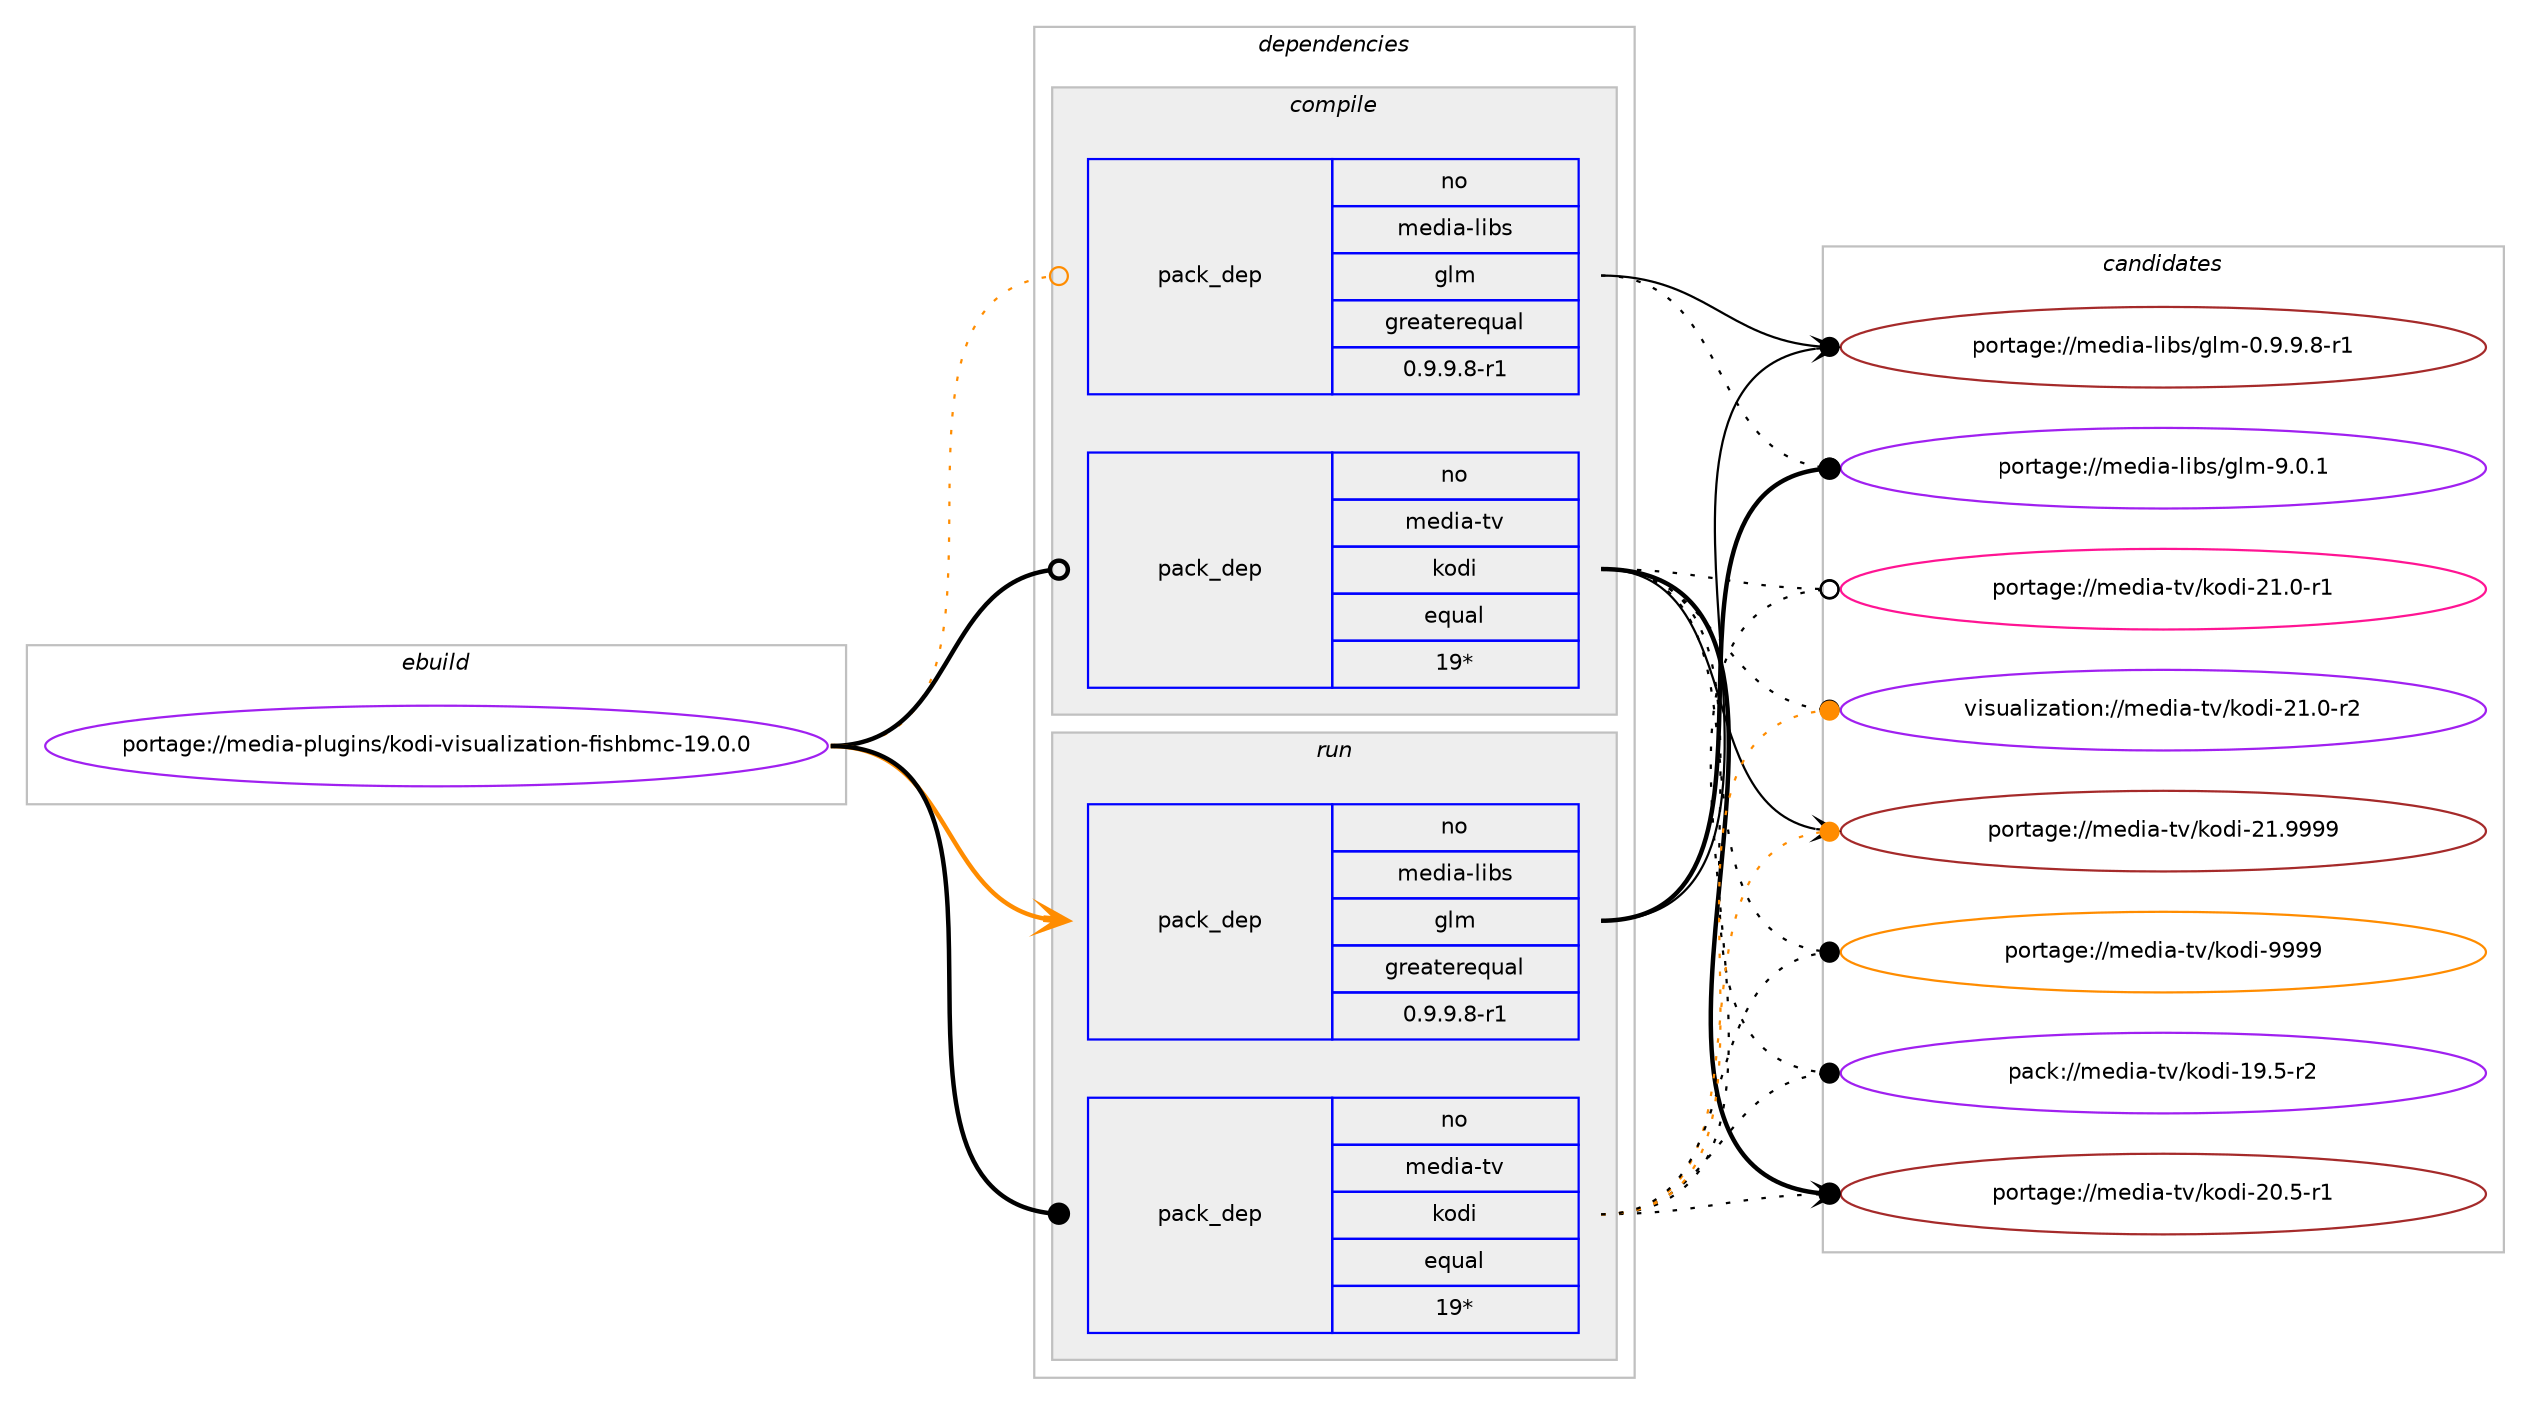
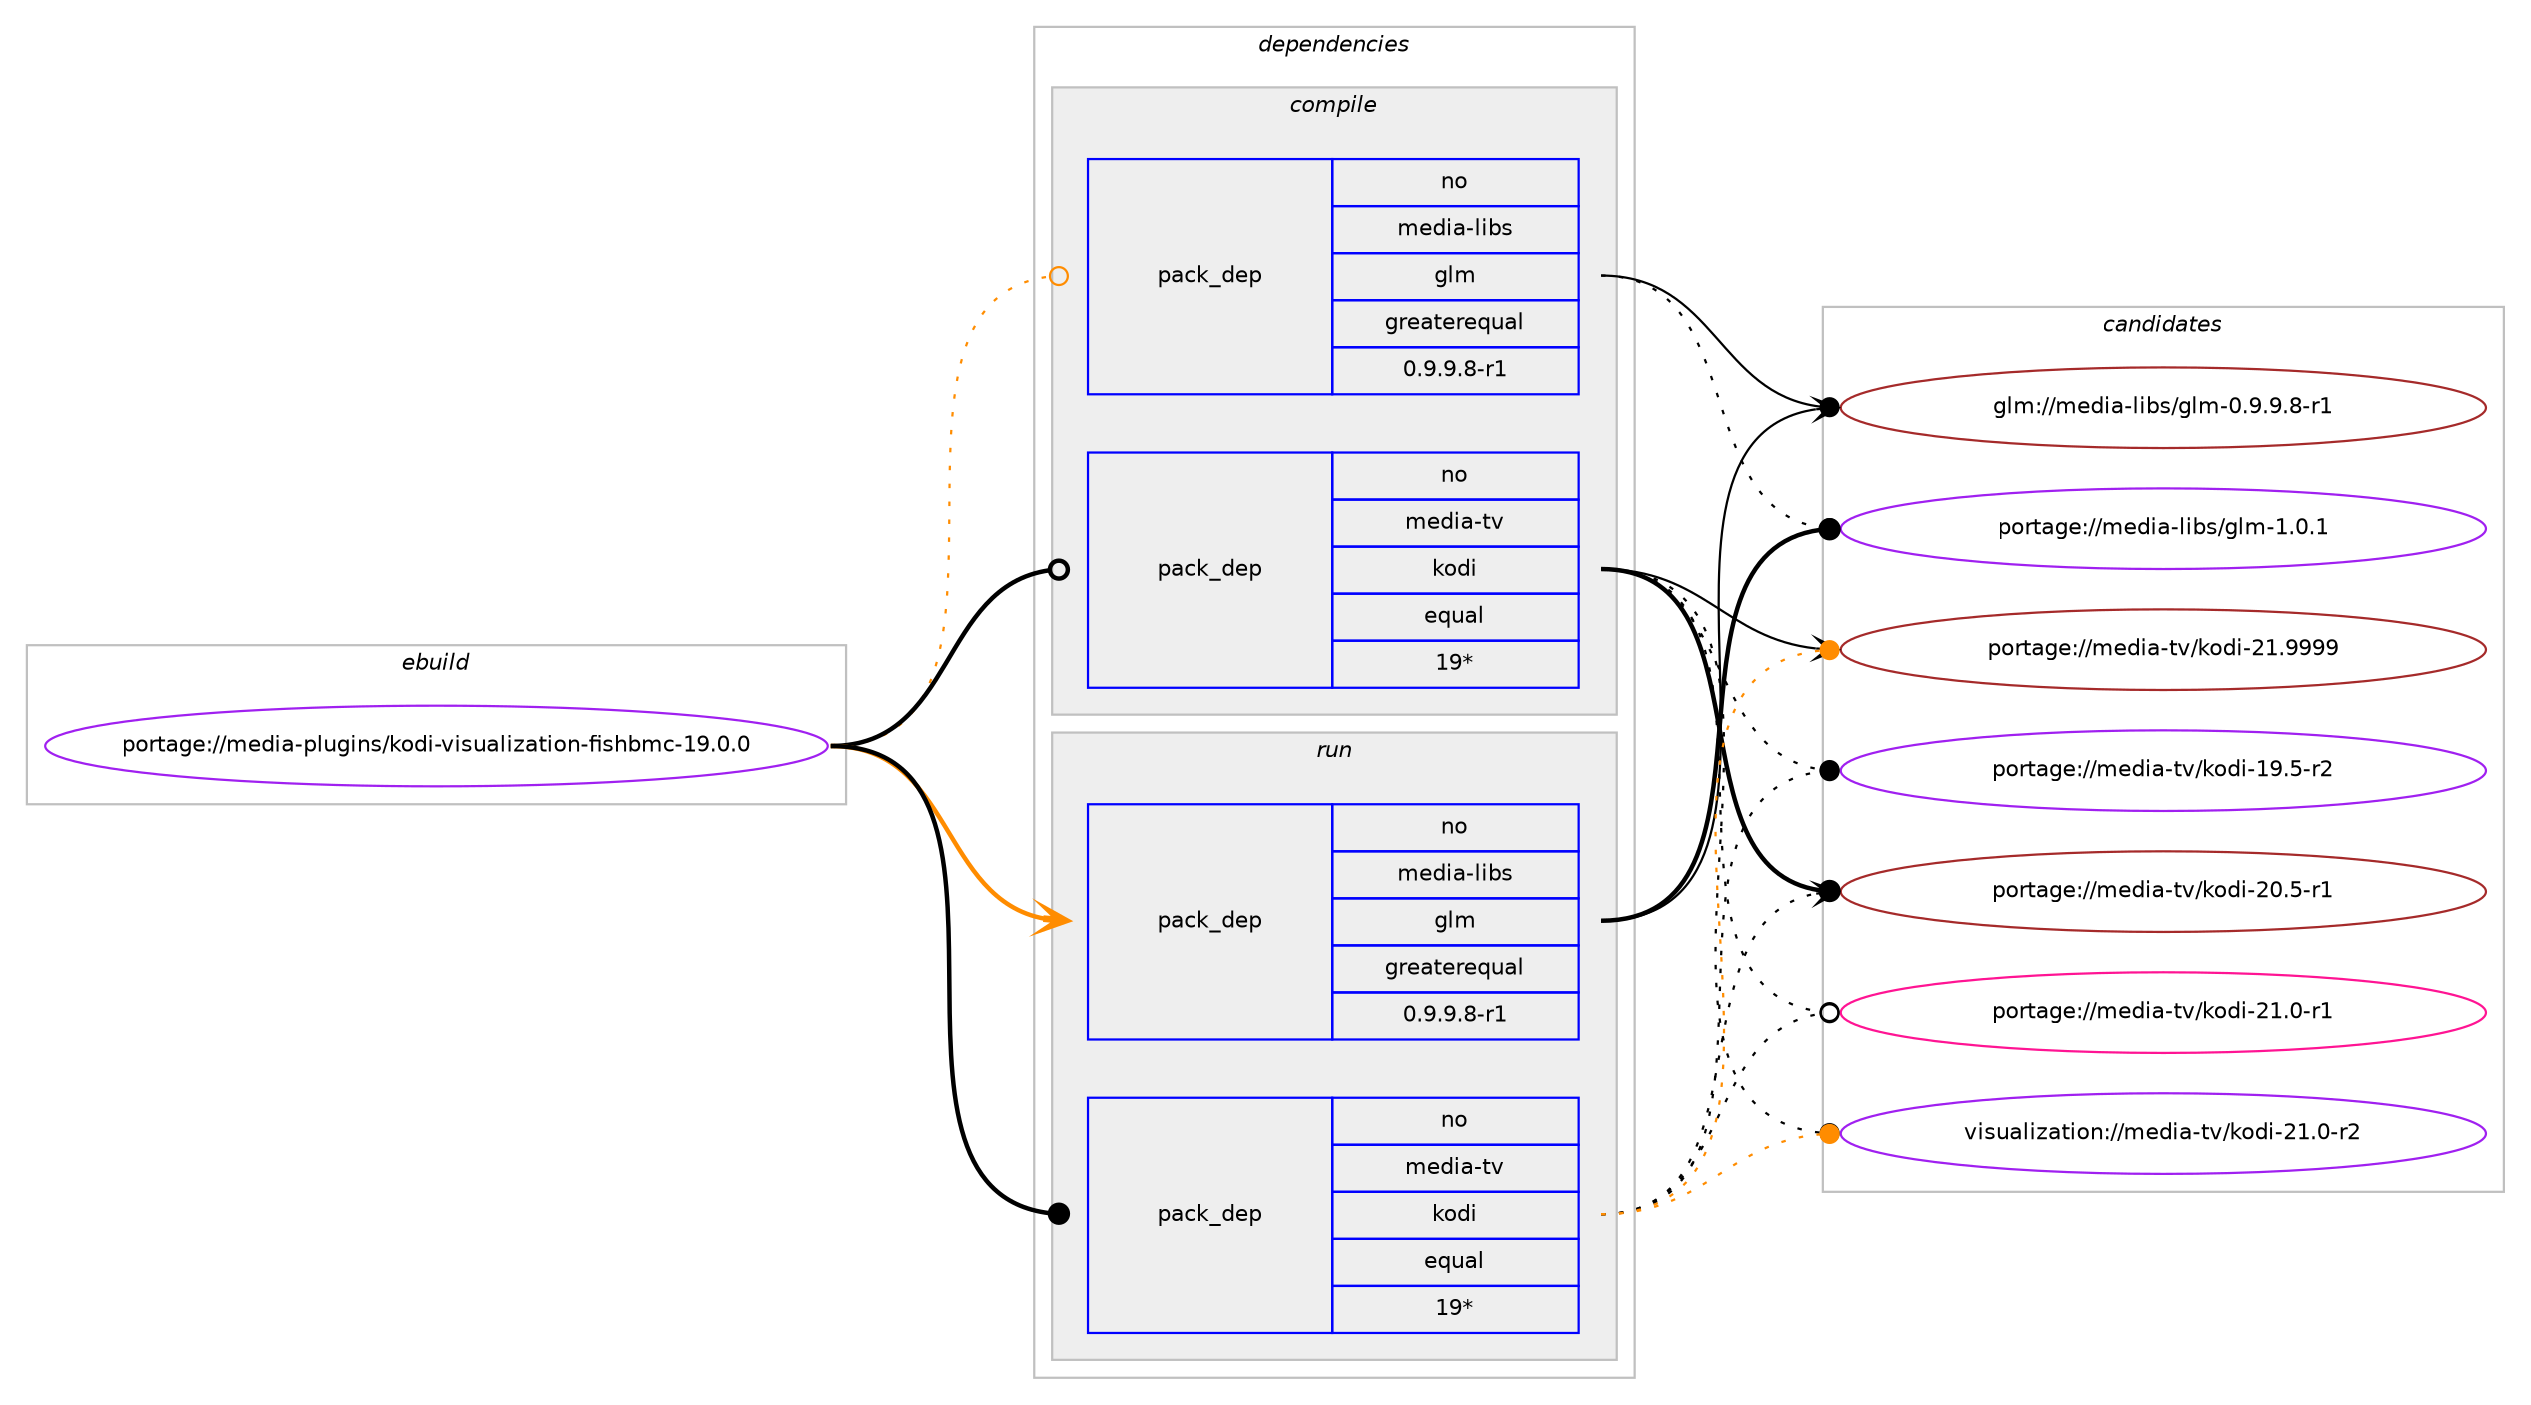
(2163, 347) -> (2163, 408)
(2163, 468) -> (2163, 529)
(2163, 952) -> none
(2163, 1073) -> (2163, 771)
